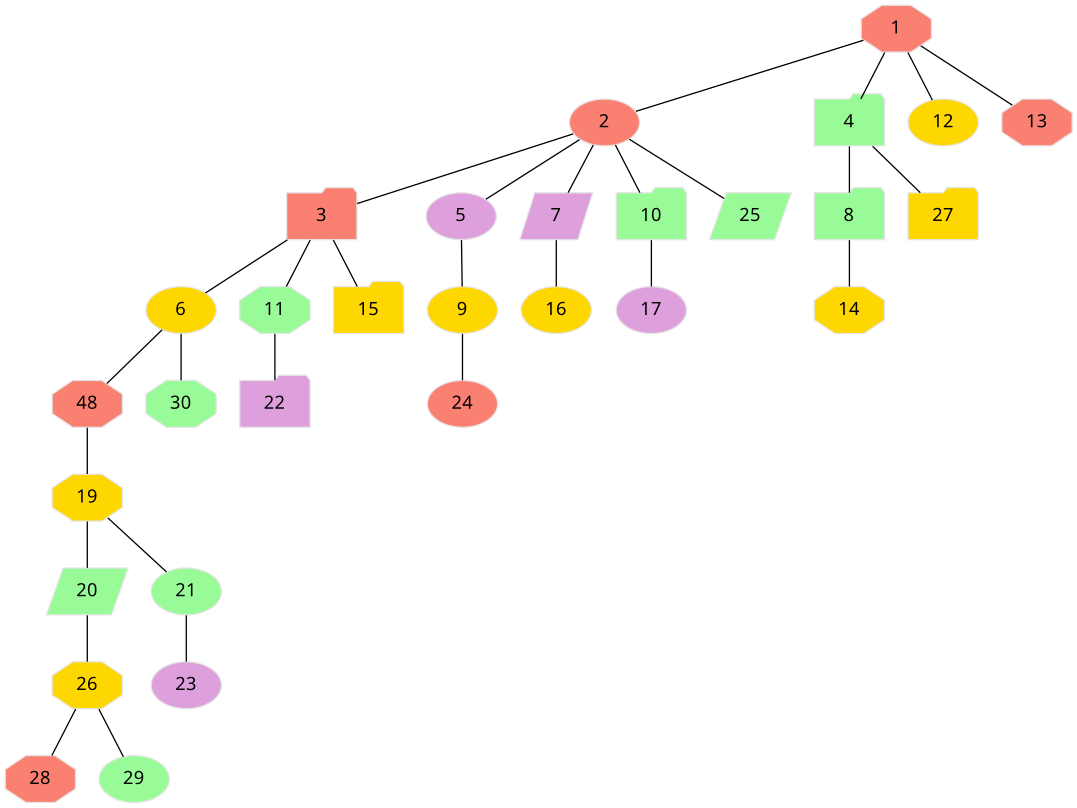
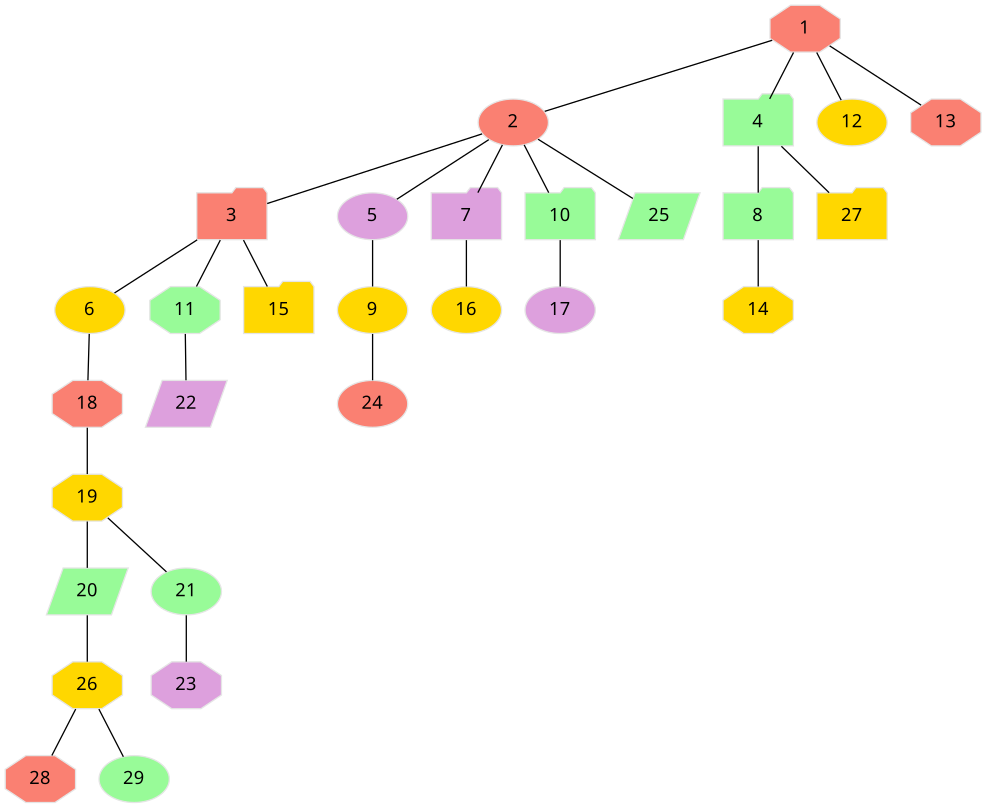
(556, 216) -> (466, 216)
(87, 404) -> (87, 404)
(181, 404) -> none
(275, 404) -> (186, 404)
(186, 685) -> (186, 685)
